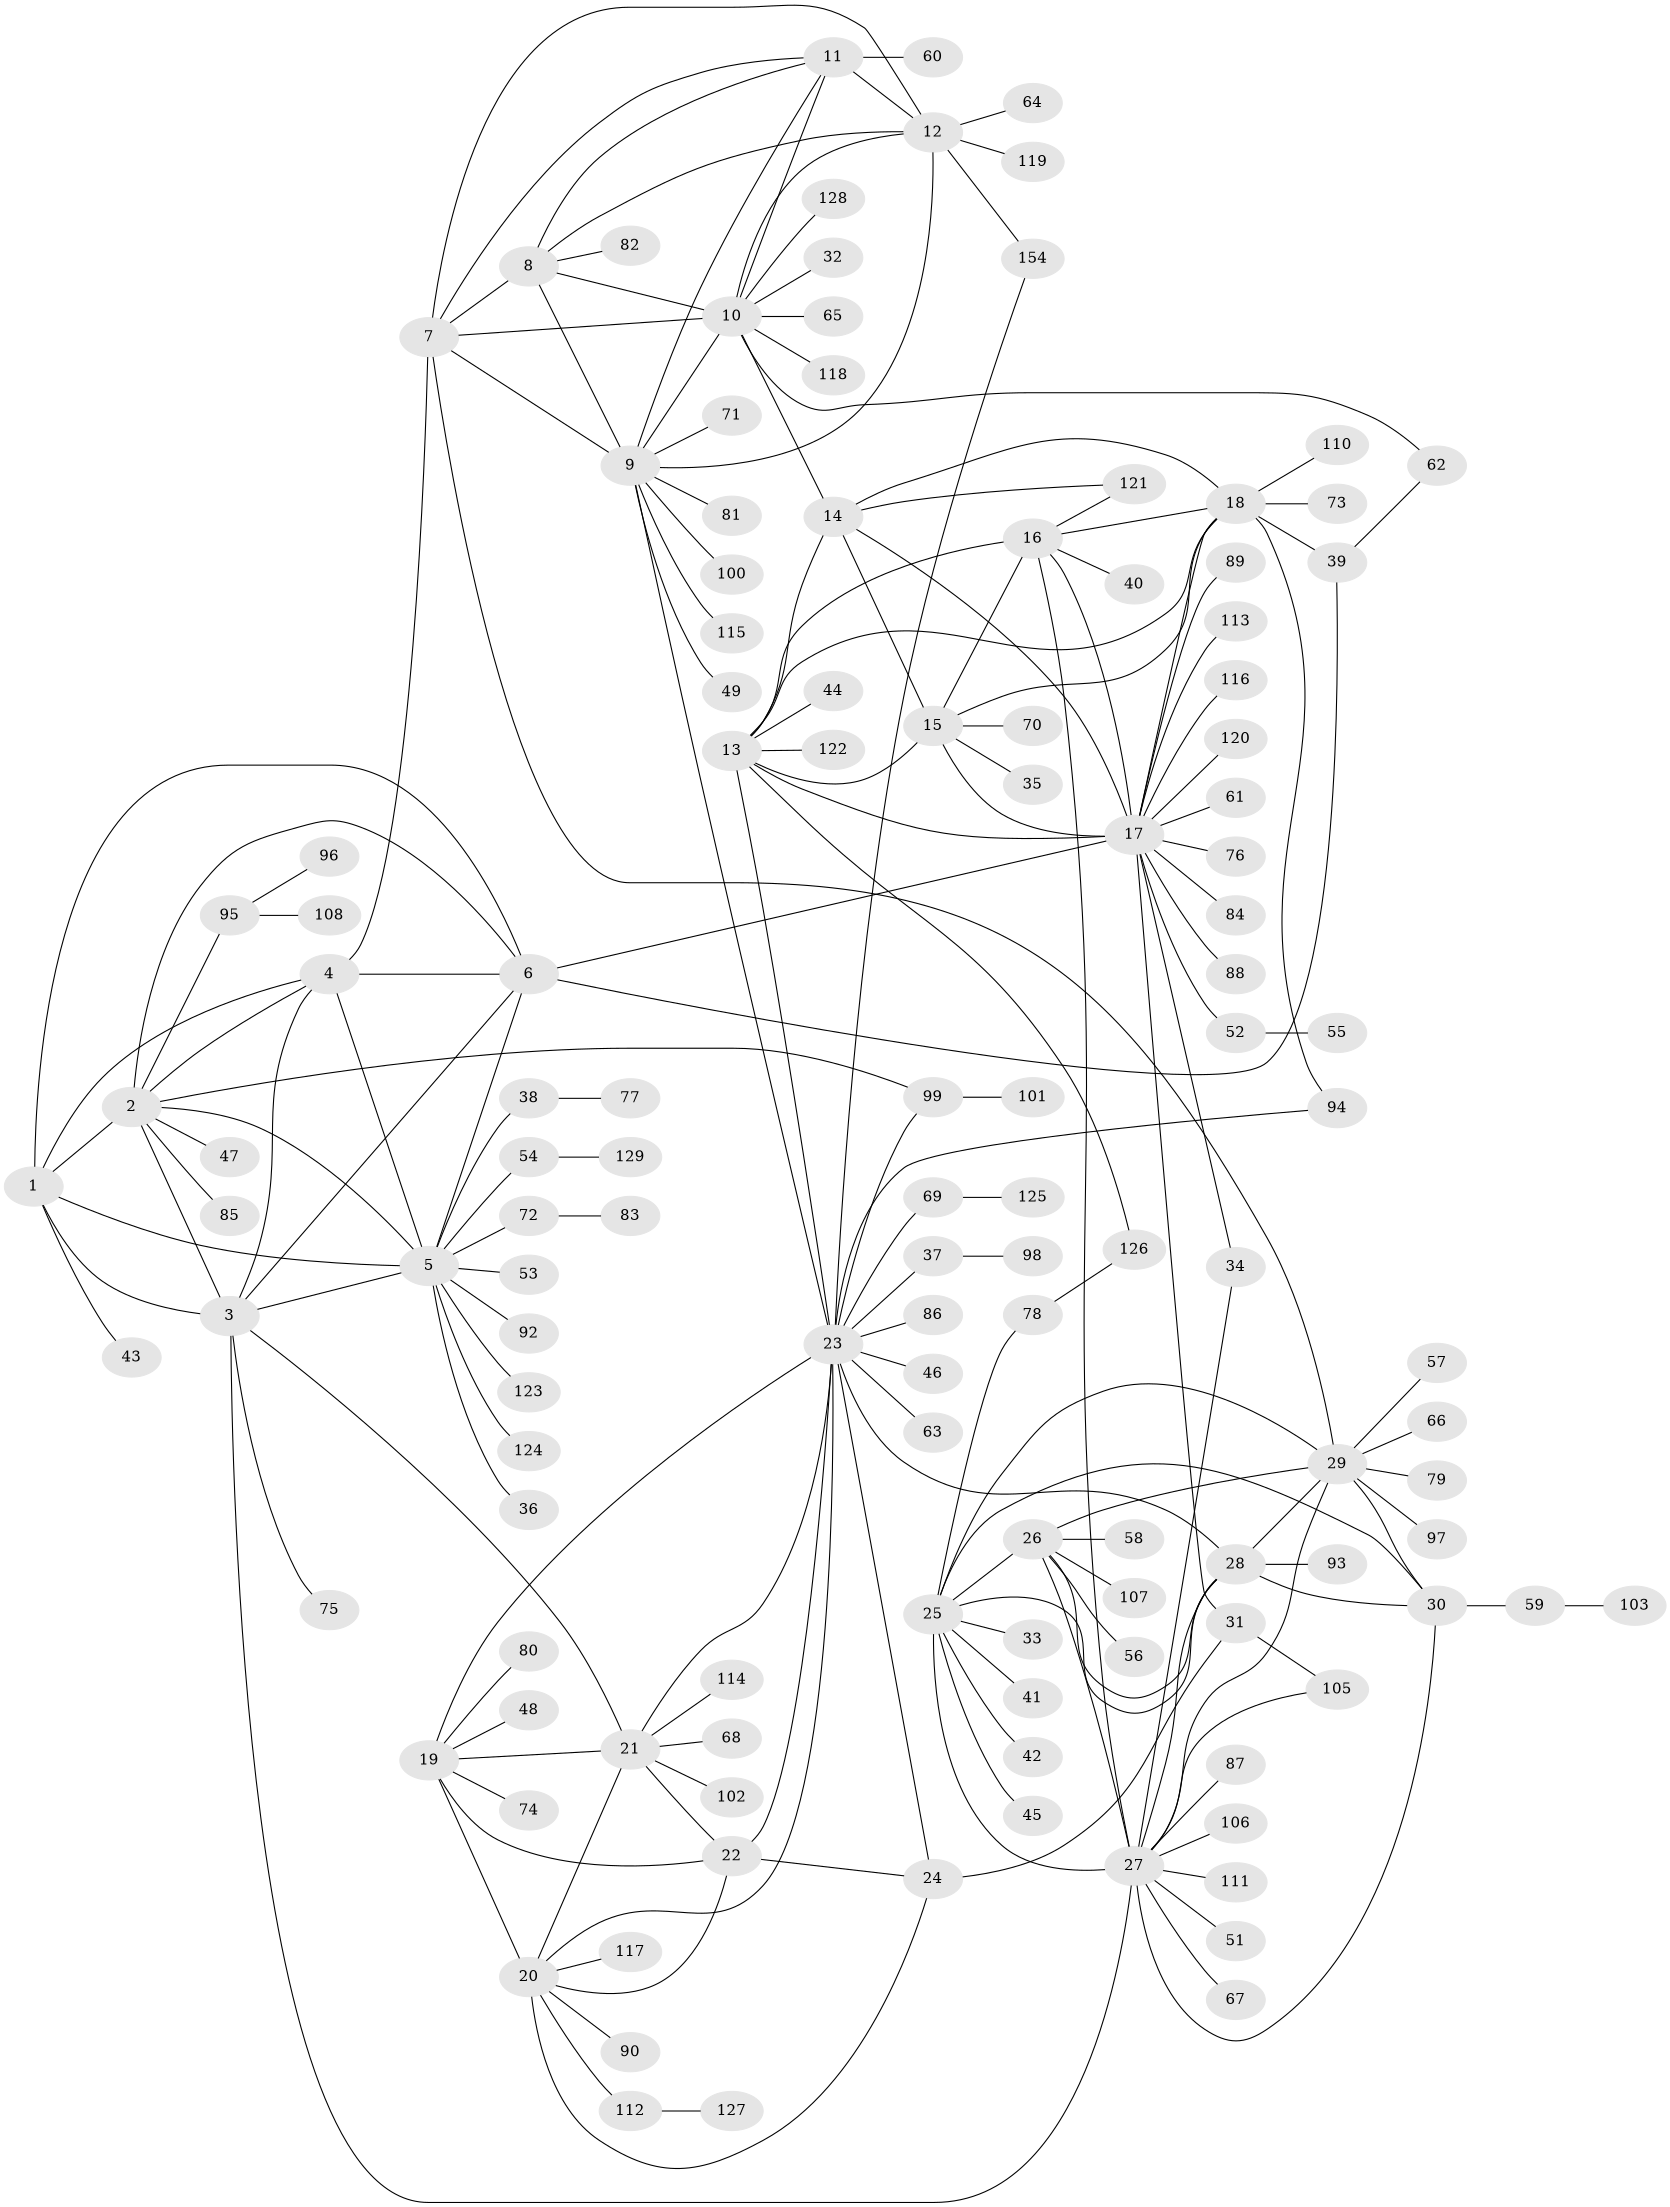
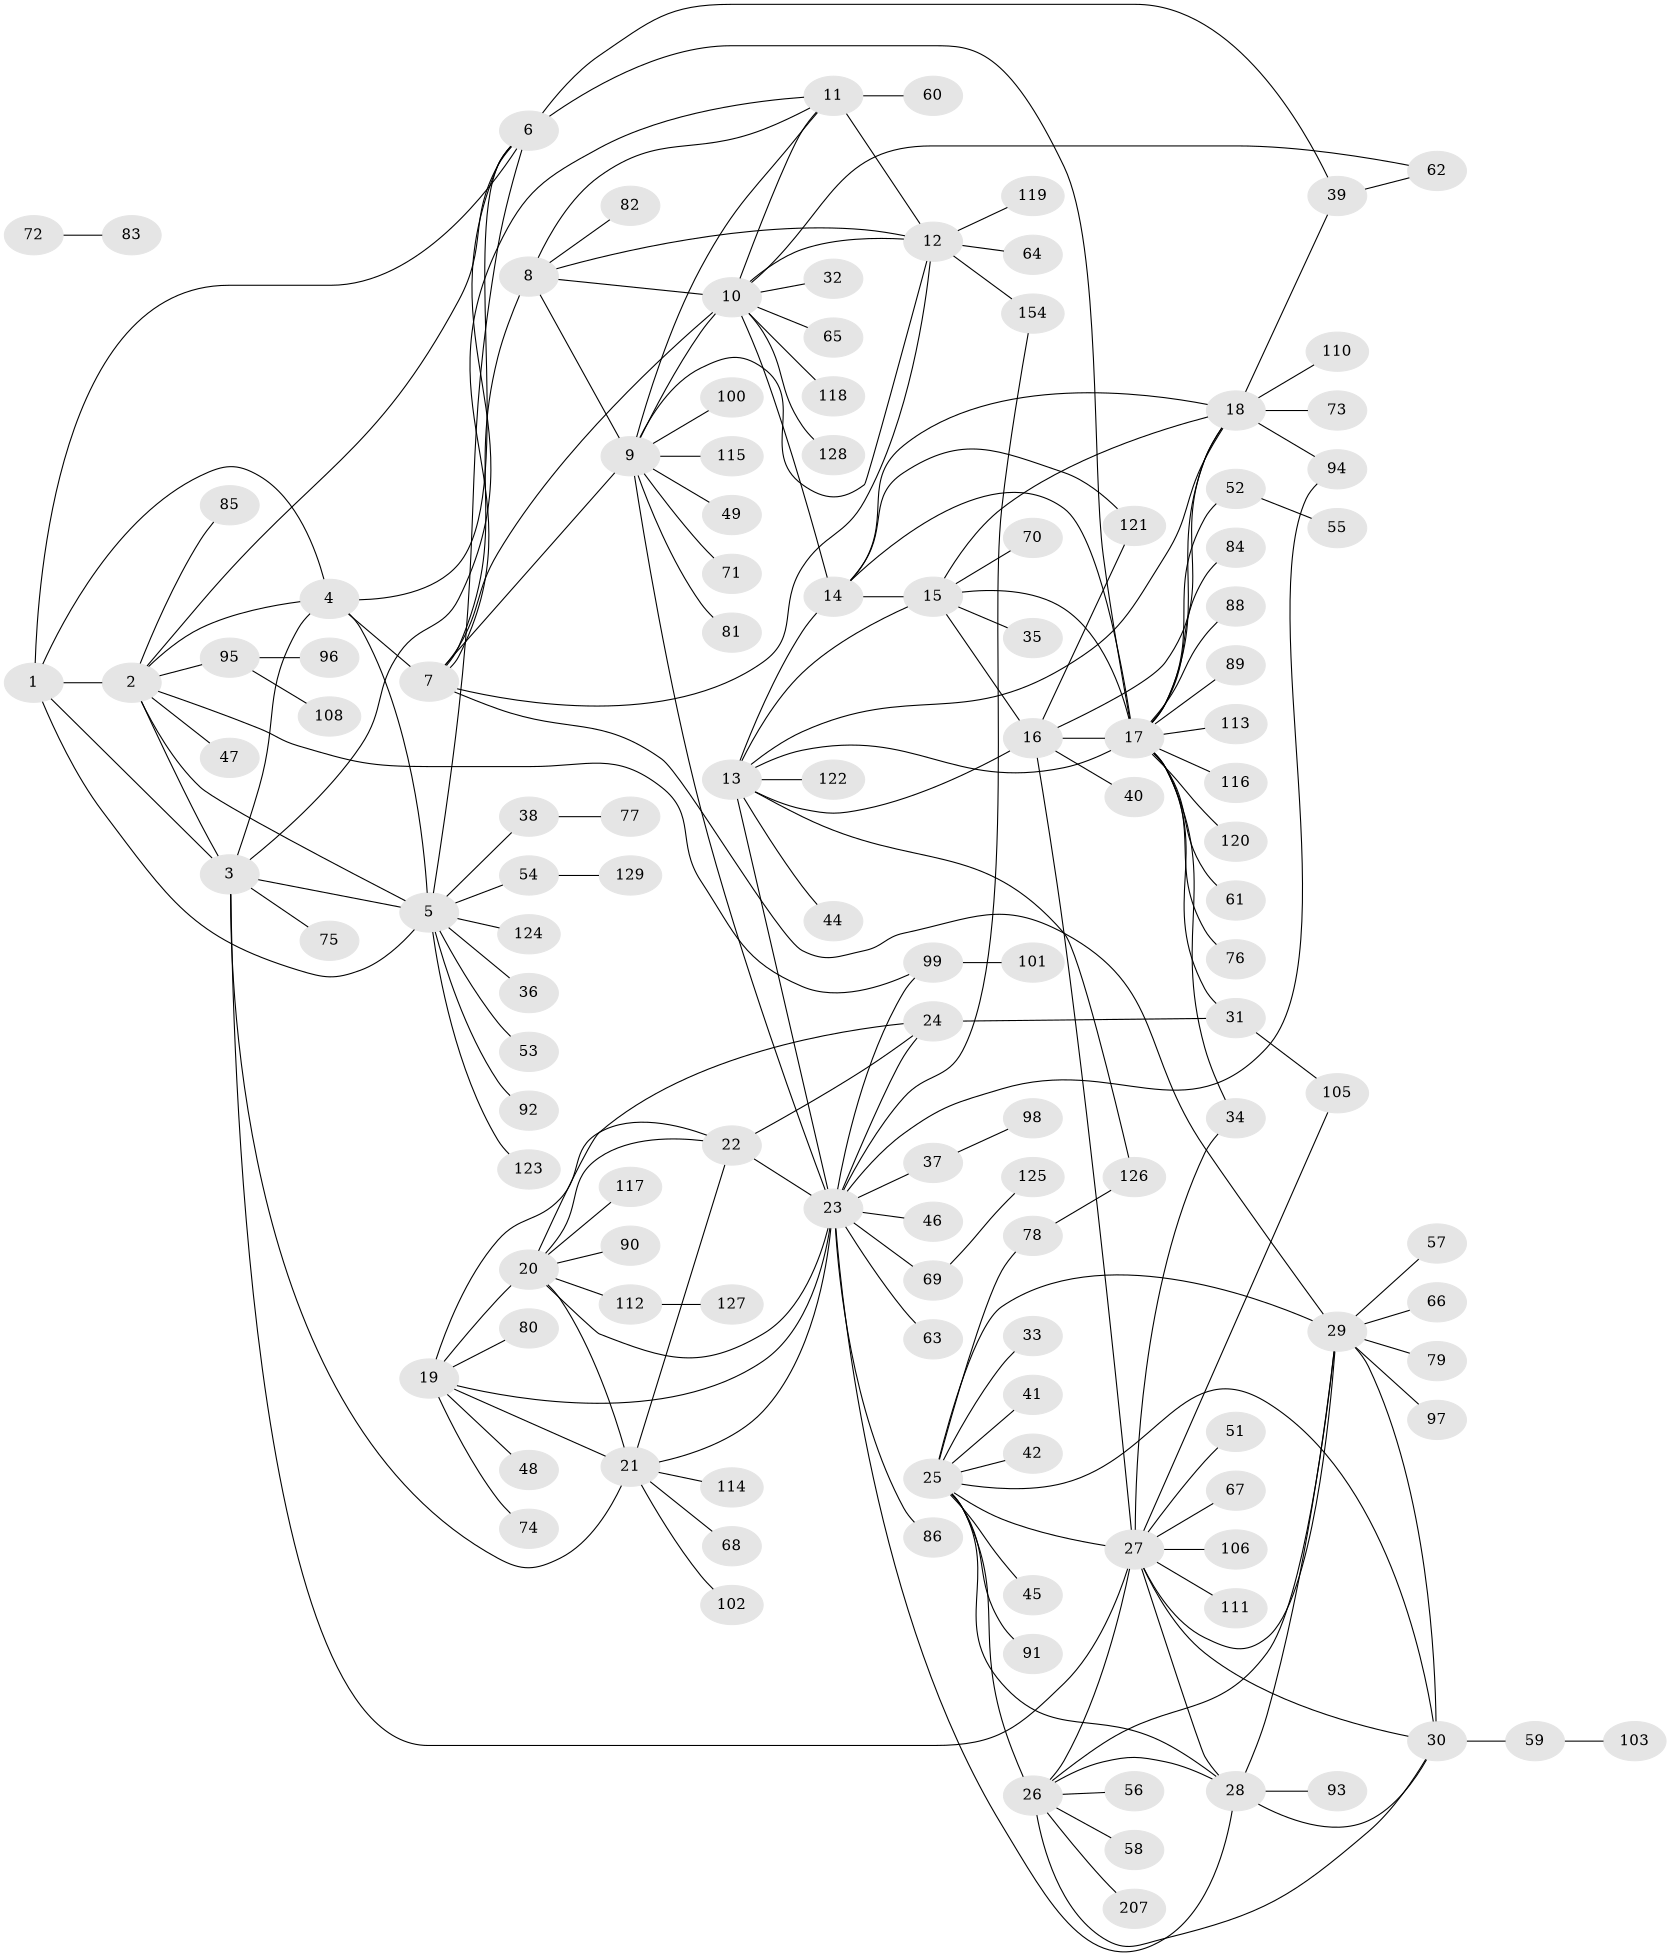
(479, 1241) -> none
(132, 1358) -> none
(1134, 1598) -> (1134, 1909)
none -> (1033, 1654)
(1236, 1765) -> none
none -> (1222, 1923)
